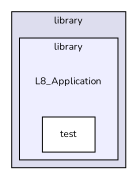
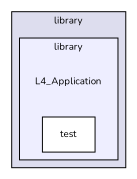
(69, 82) -> (69, 82)
